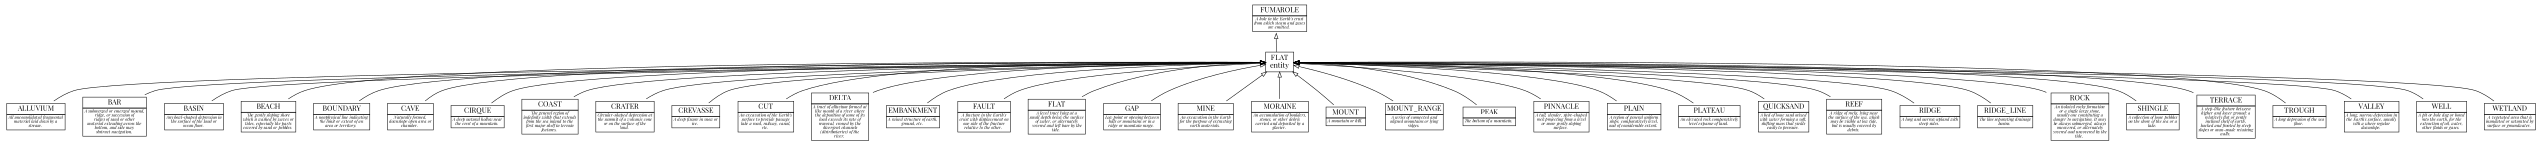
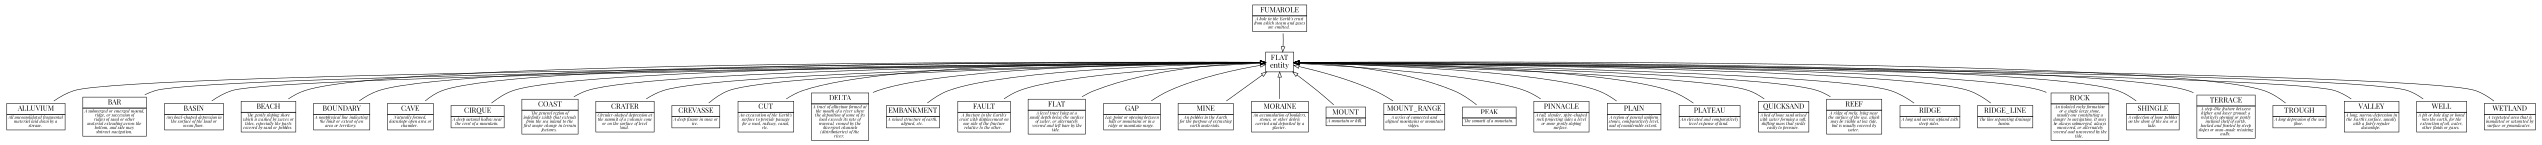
(1276, 45) -> (1283, 40)
(840, 111) -> (840, 111)
(1206, 117) -> (1206, 117)
(2226, 117) -> (2226, 117)
(1561, 120) -> (1561, 120)
(1709, 120) -> (1710, 120)
(1489, 121) -> (1489, 121)
(1414, 122) -> (1414, 122)
(1634, 122) -> (1634, 122)
(625, 124) -> (625, 124)
(766, 124) -> (766, 124)
(913, 124) -> (913, 124)
(2372, 124) -> (2372, 124)
(550, 126) -> (550, 126)
(1854, 130) -> (1854, 130)
